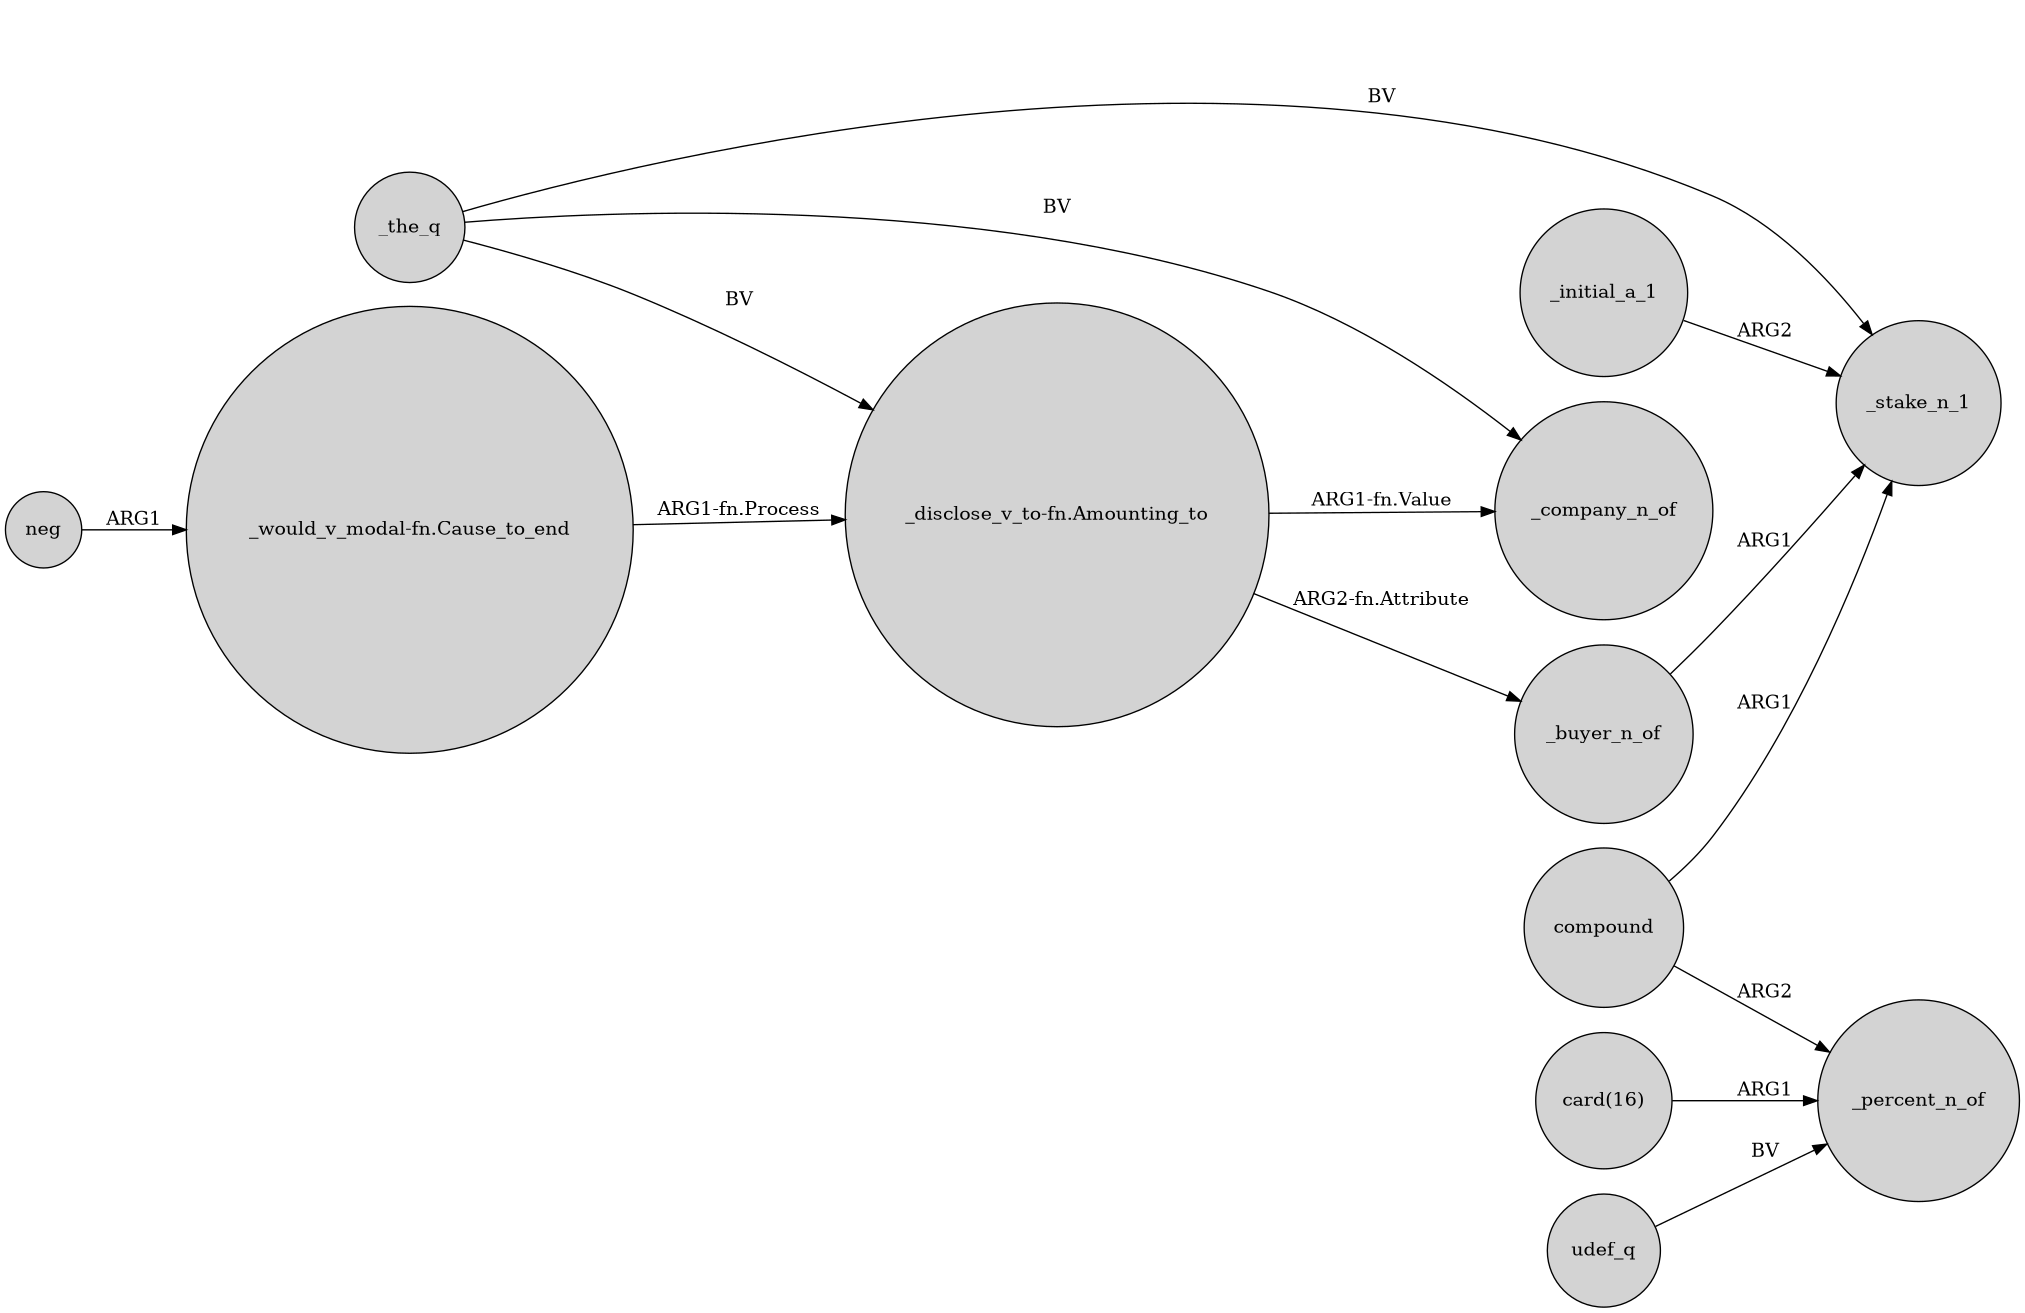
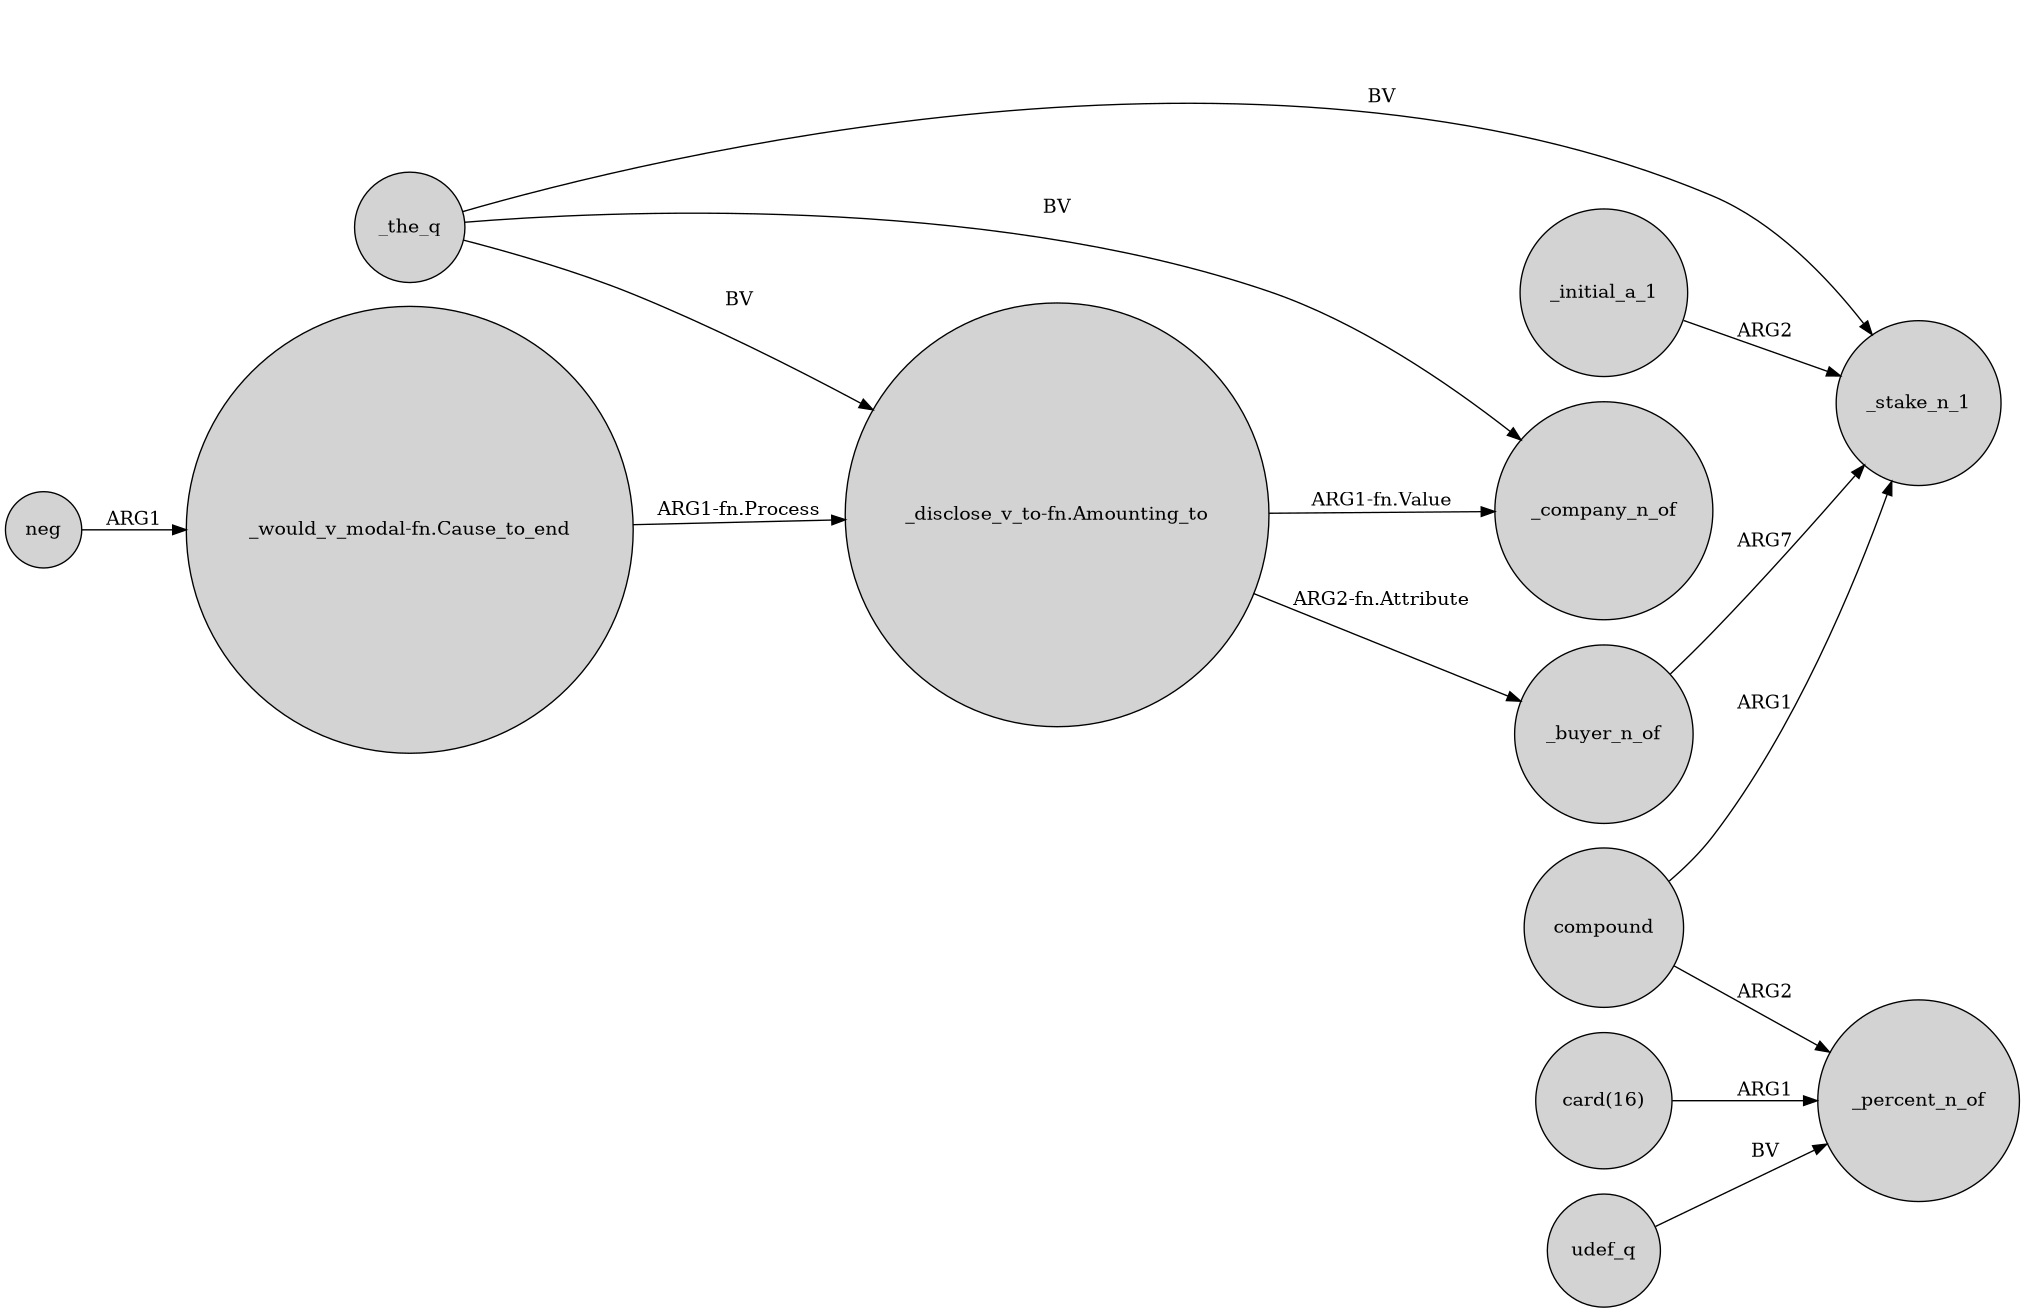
(1765, 541) -> (1765, 541)
